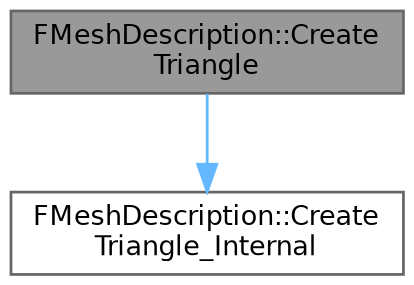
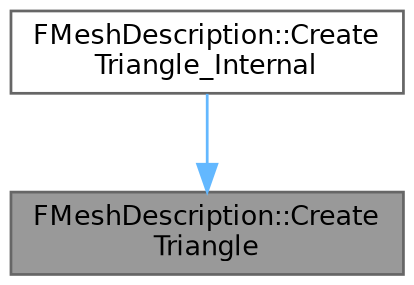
(207, 129) -> (207, 129)
